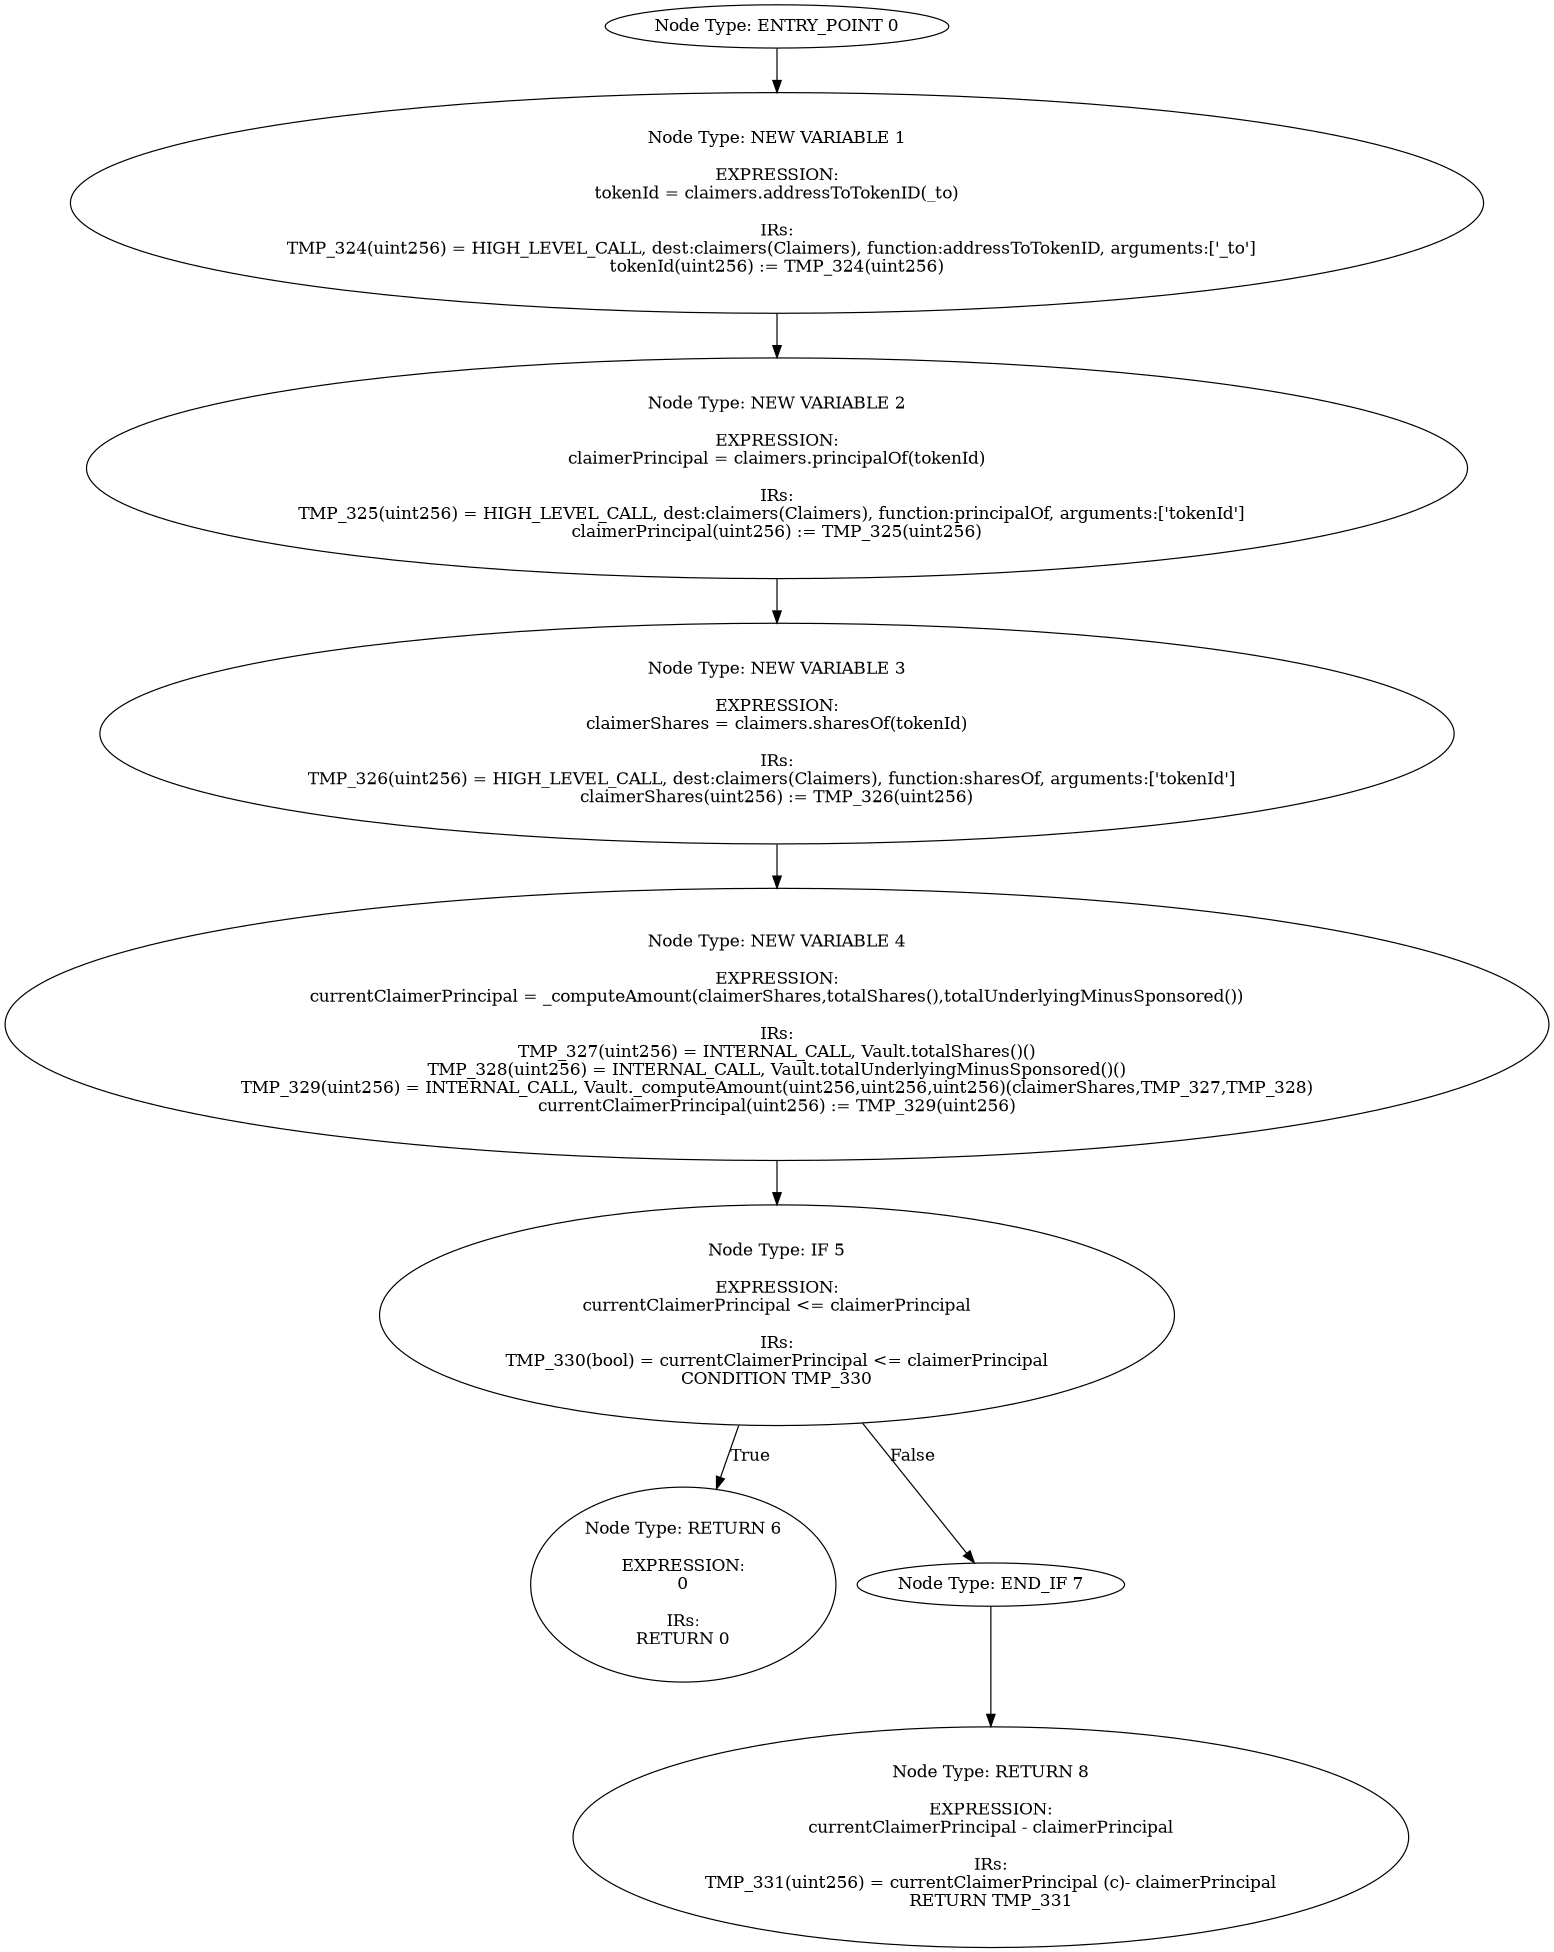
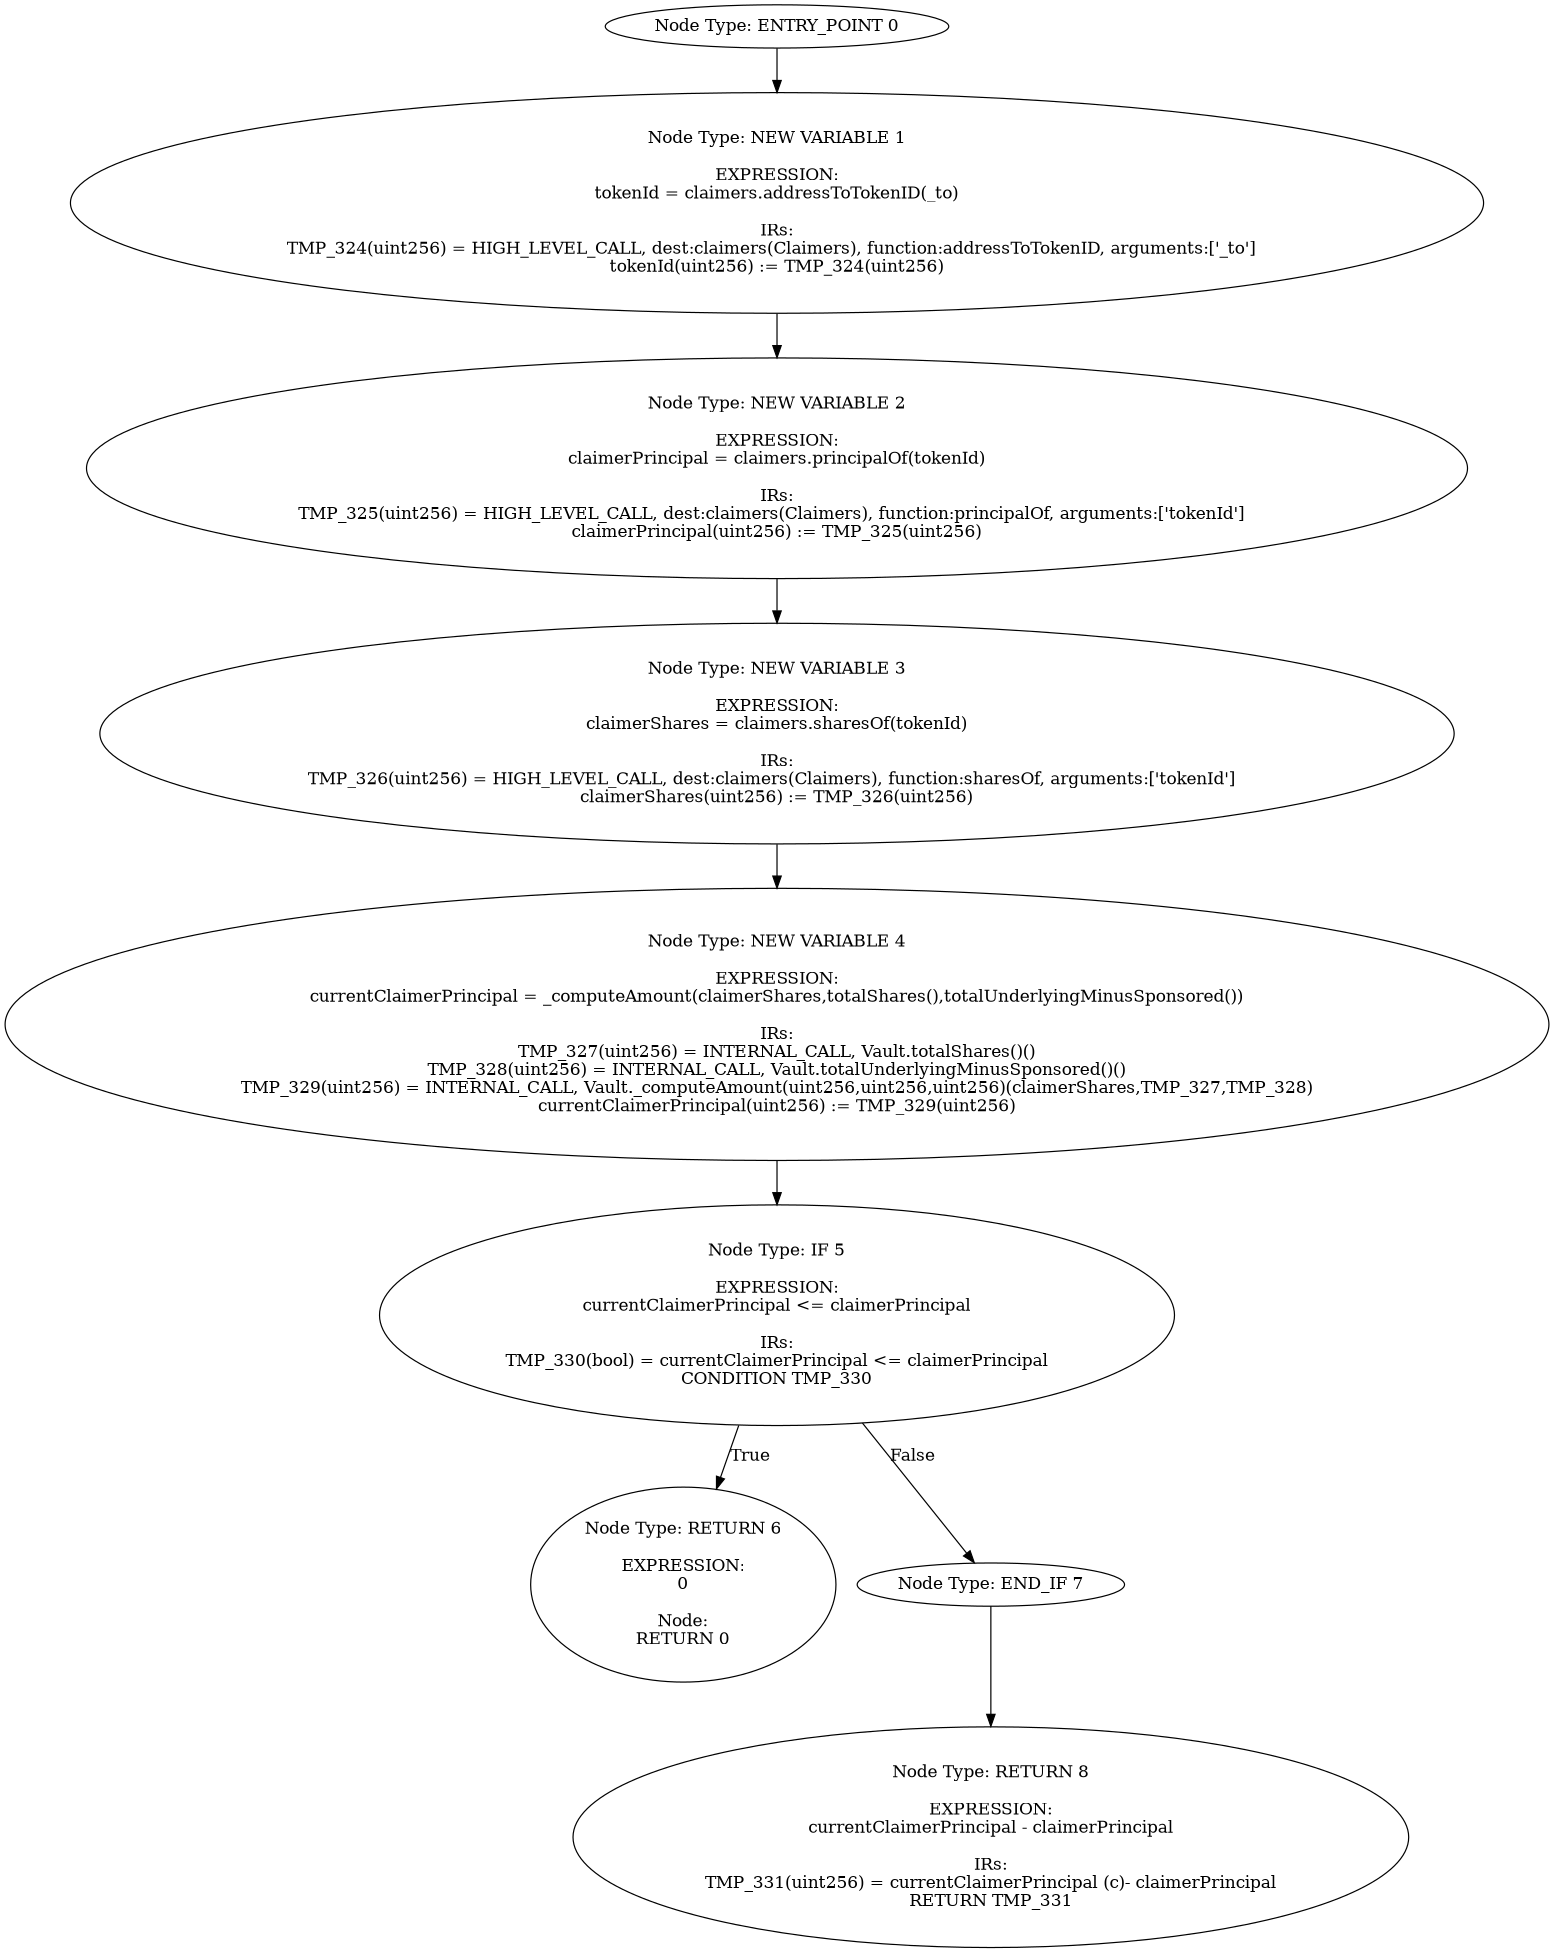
(683, 1585) -> (683, 1585)
